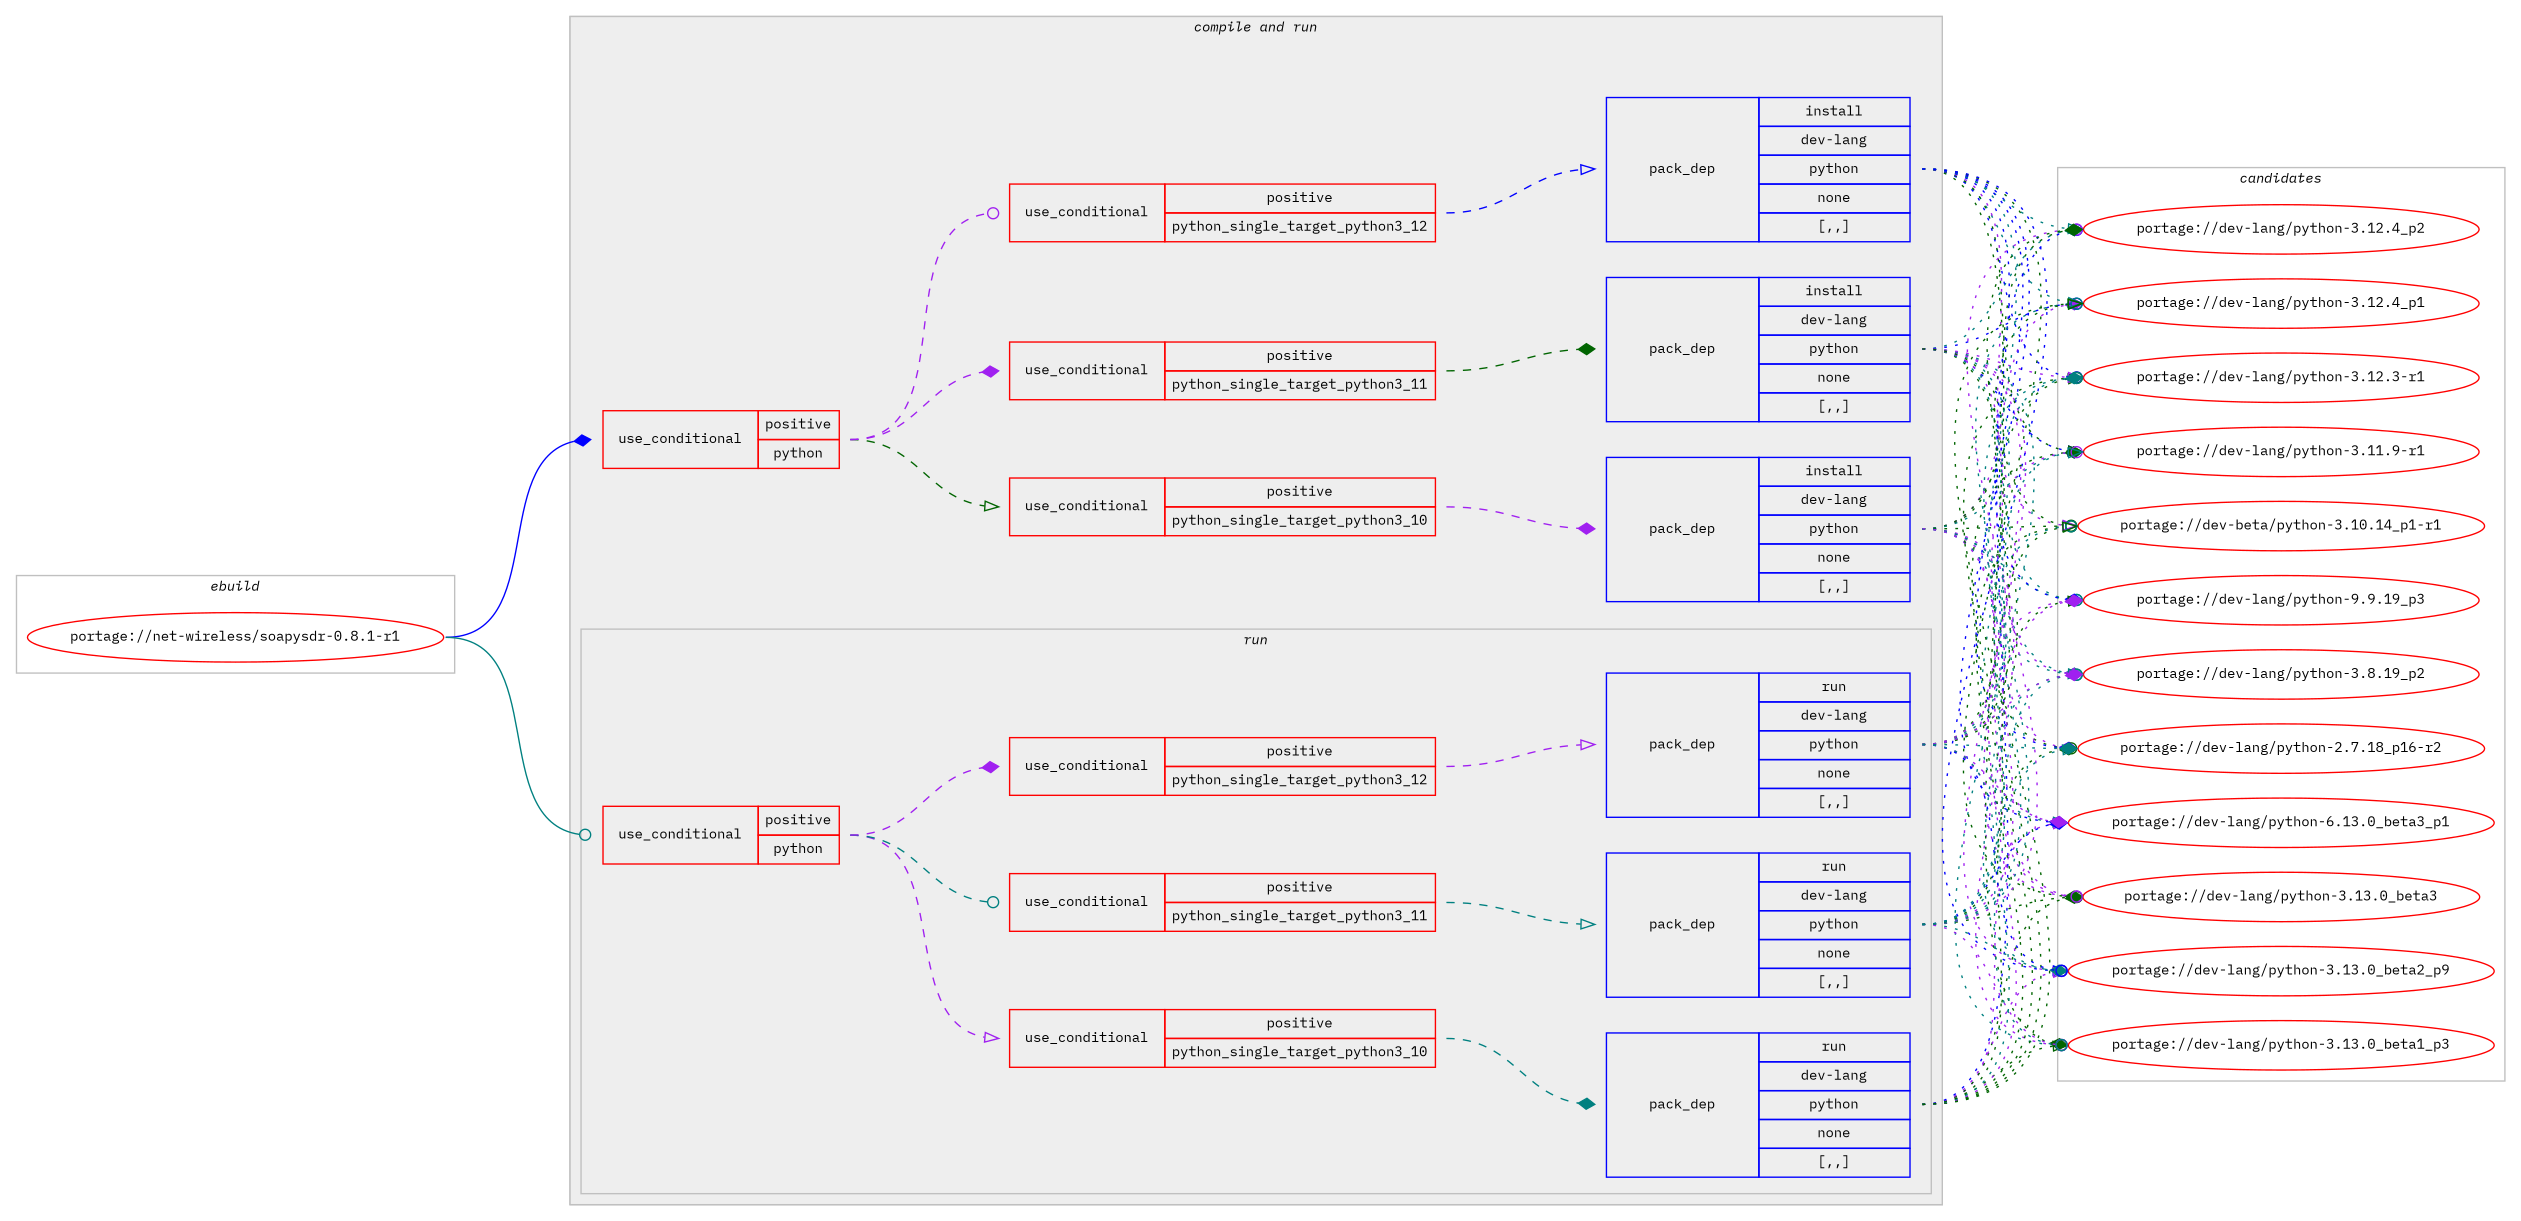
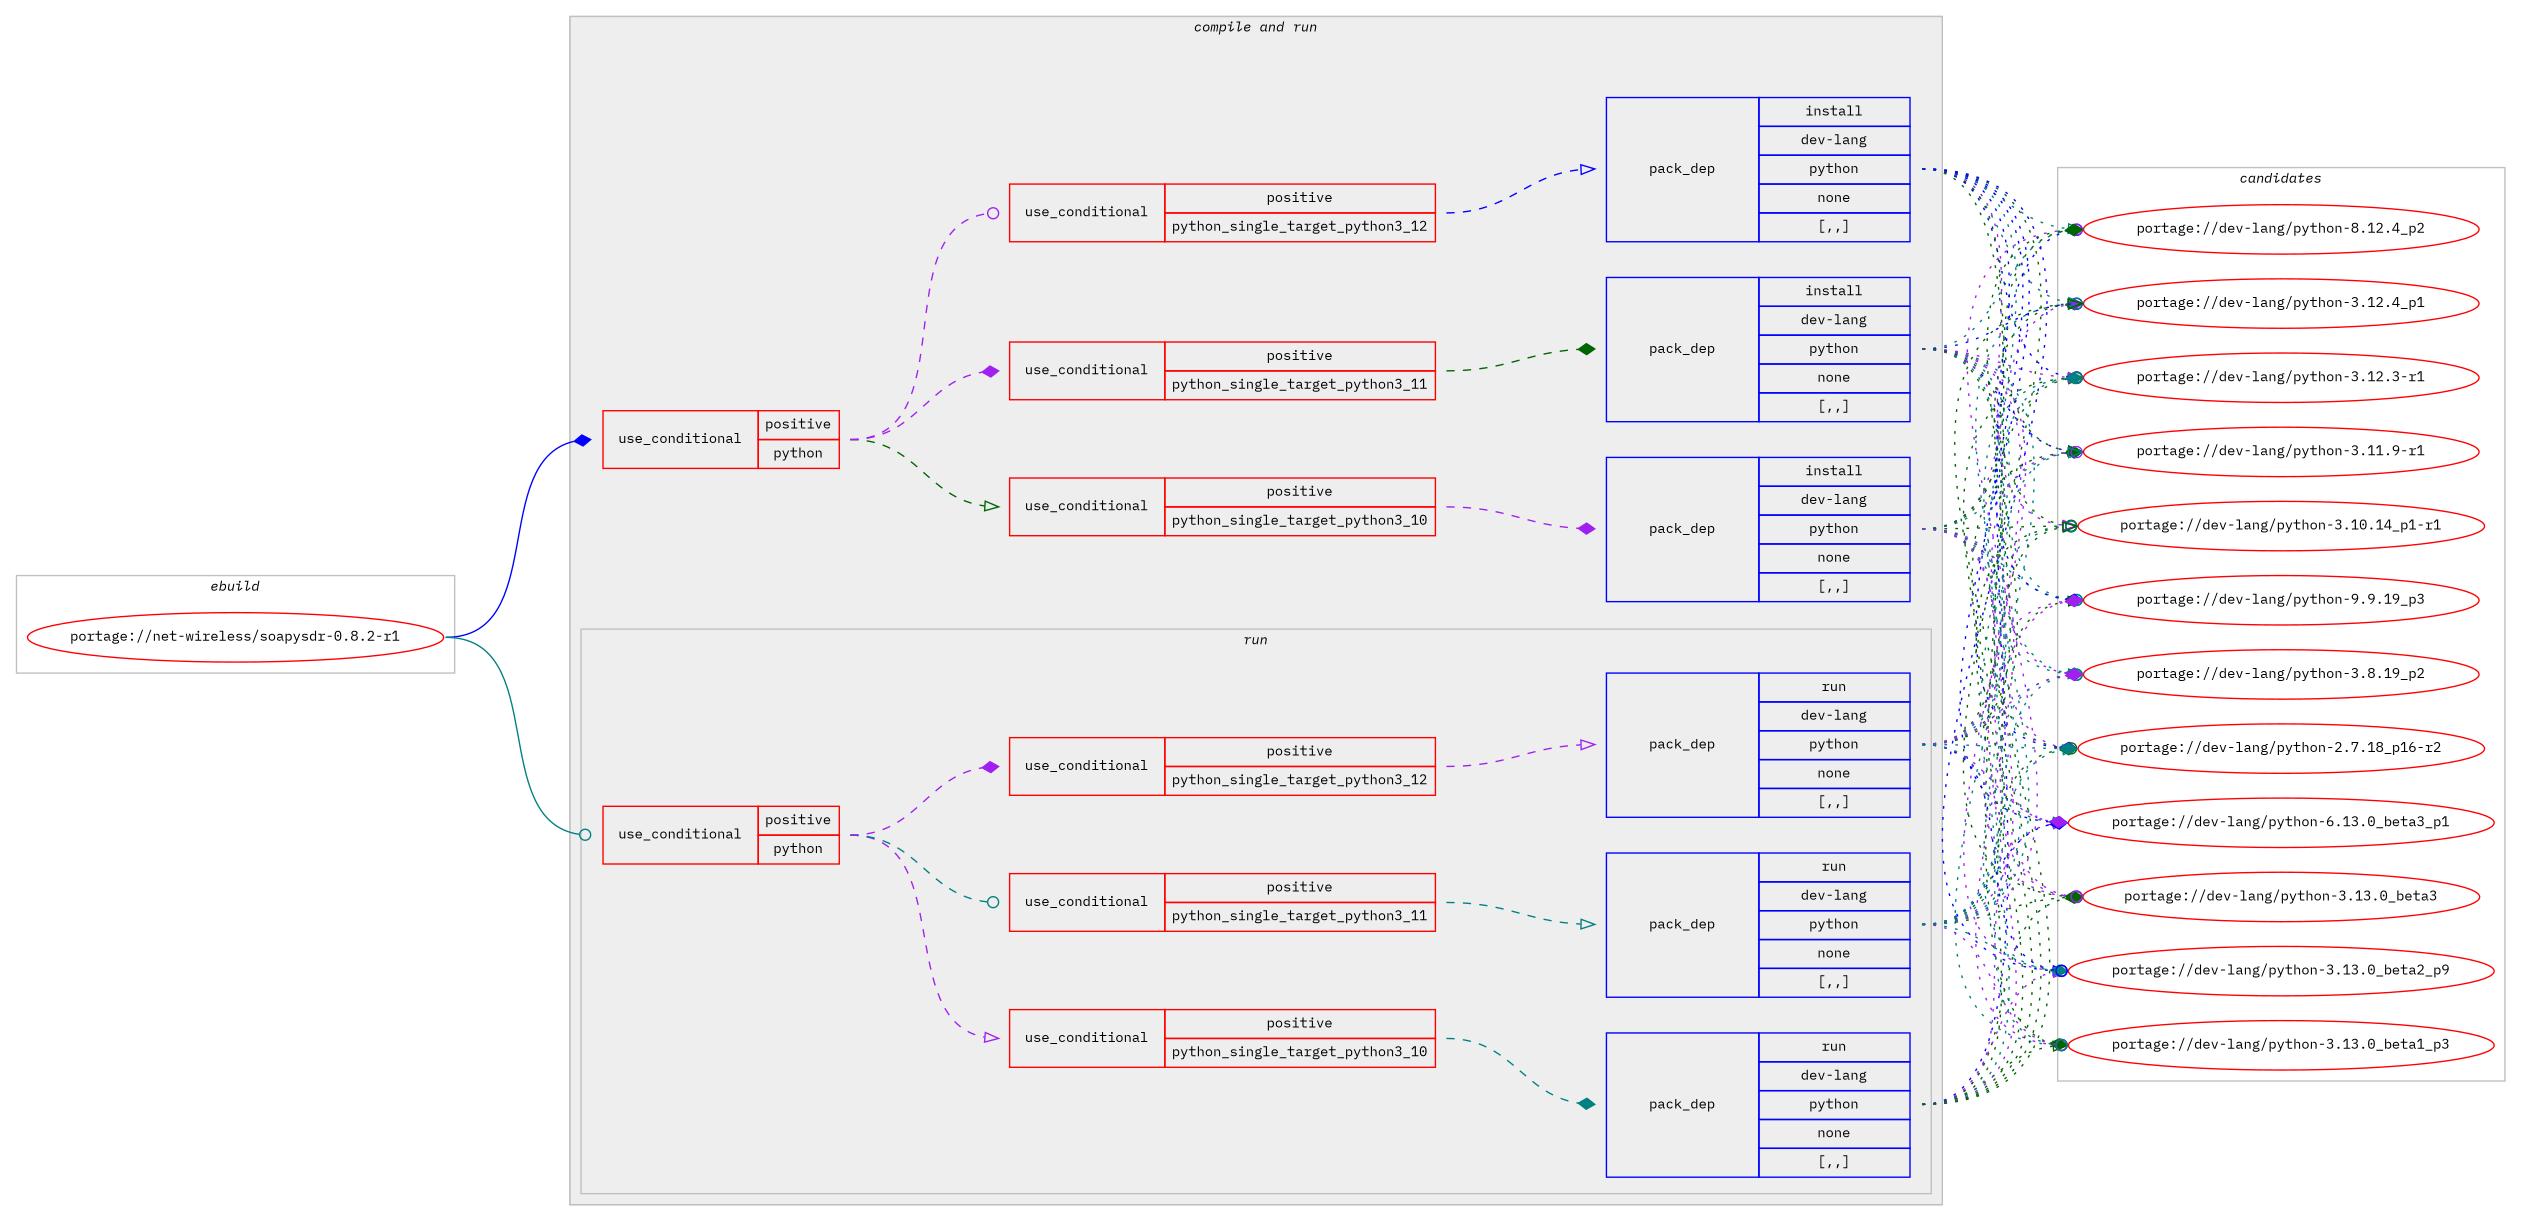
(2281, 229) -> (2281, 229)
(2281, 526) -> (2281, 526)
(236, 637) -> (236, 637)
